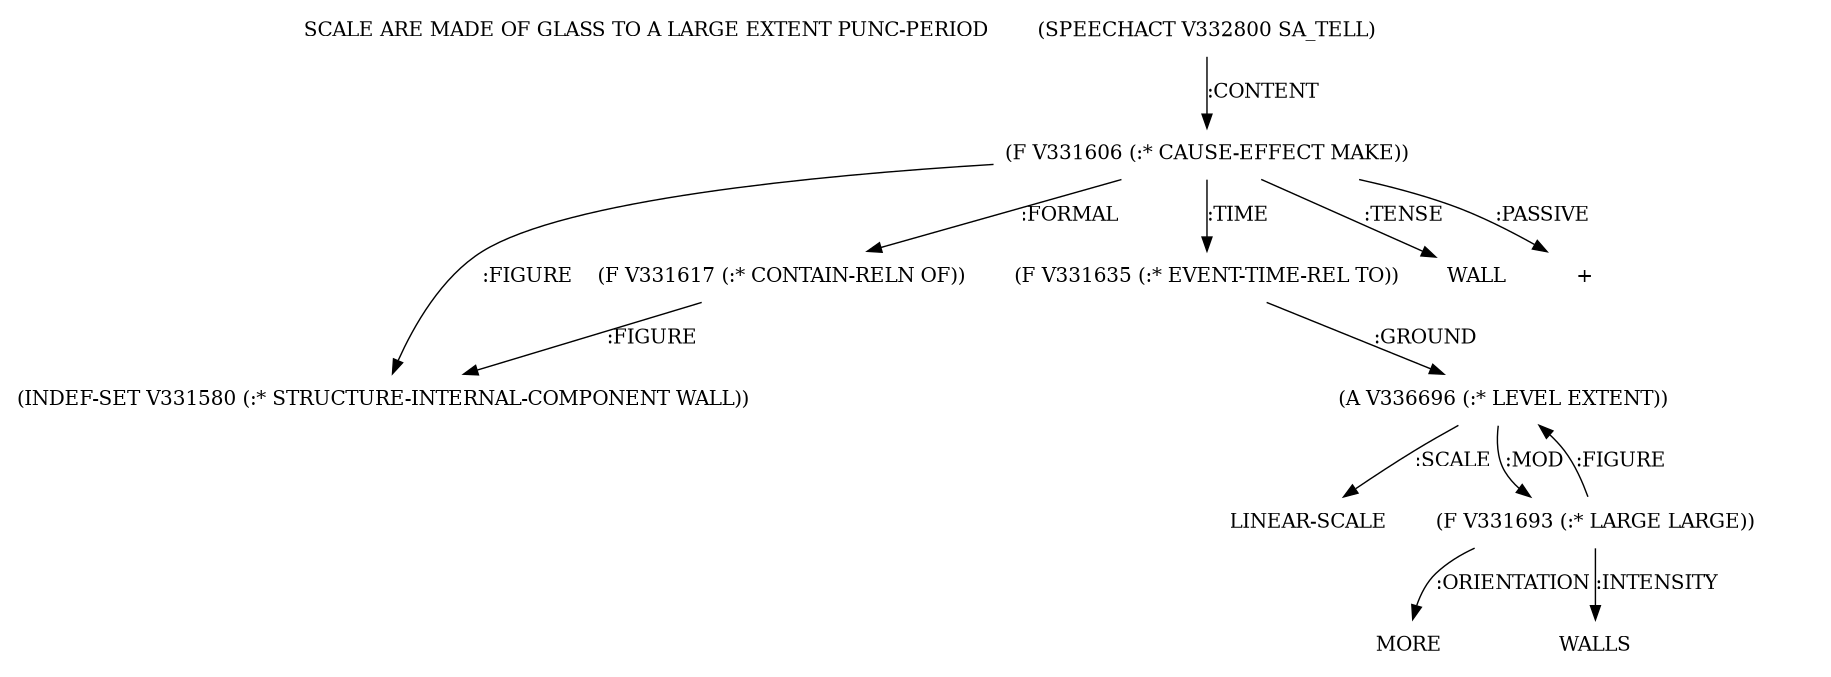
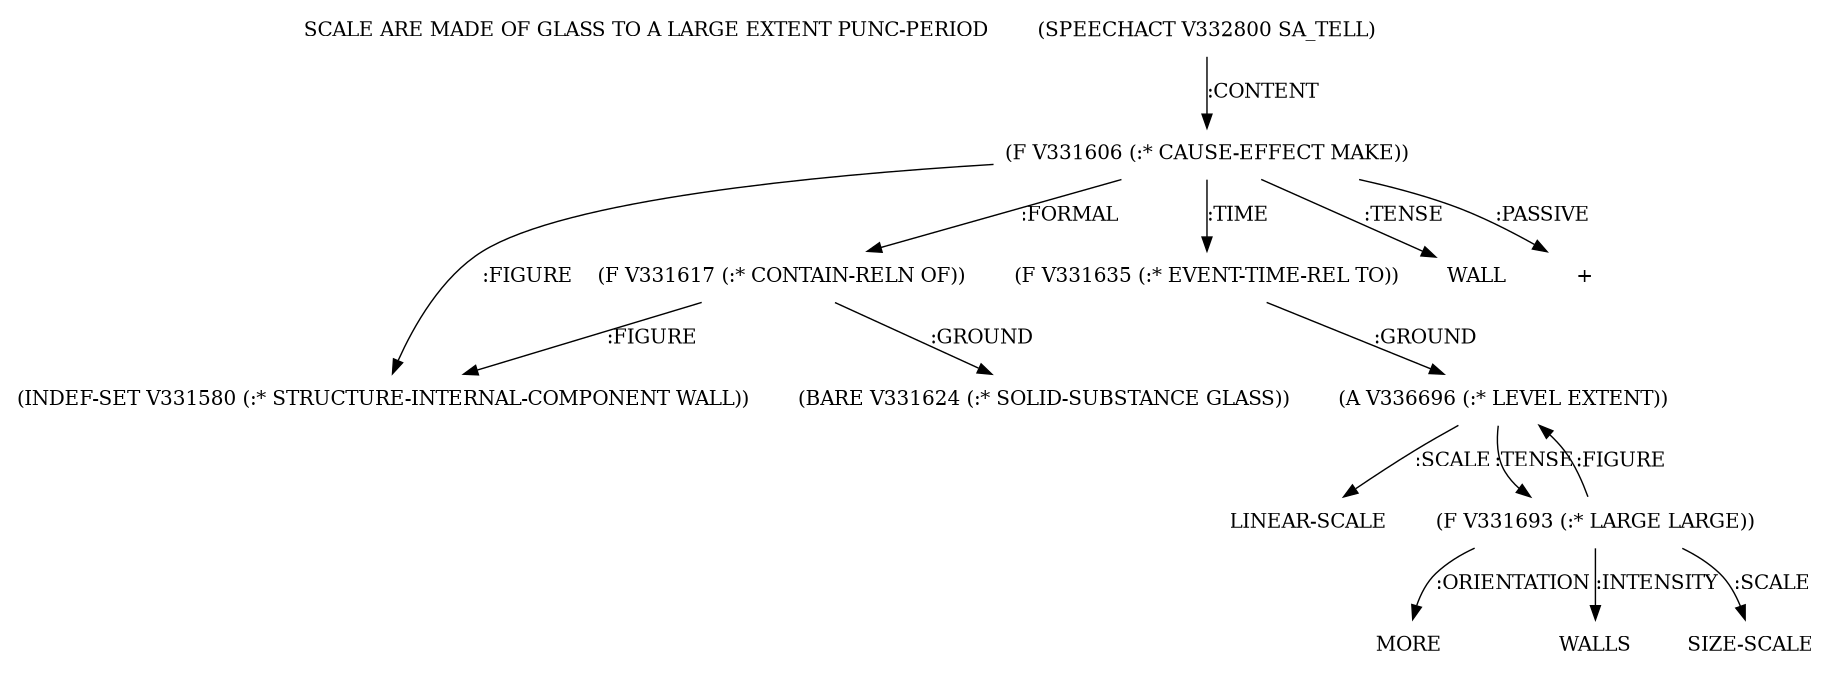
none -> (1045, 400)
(1535, 461) -> (1535, 461)
none -> (1751, 646)
